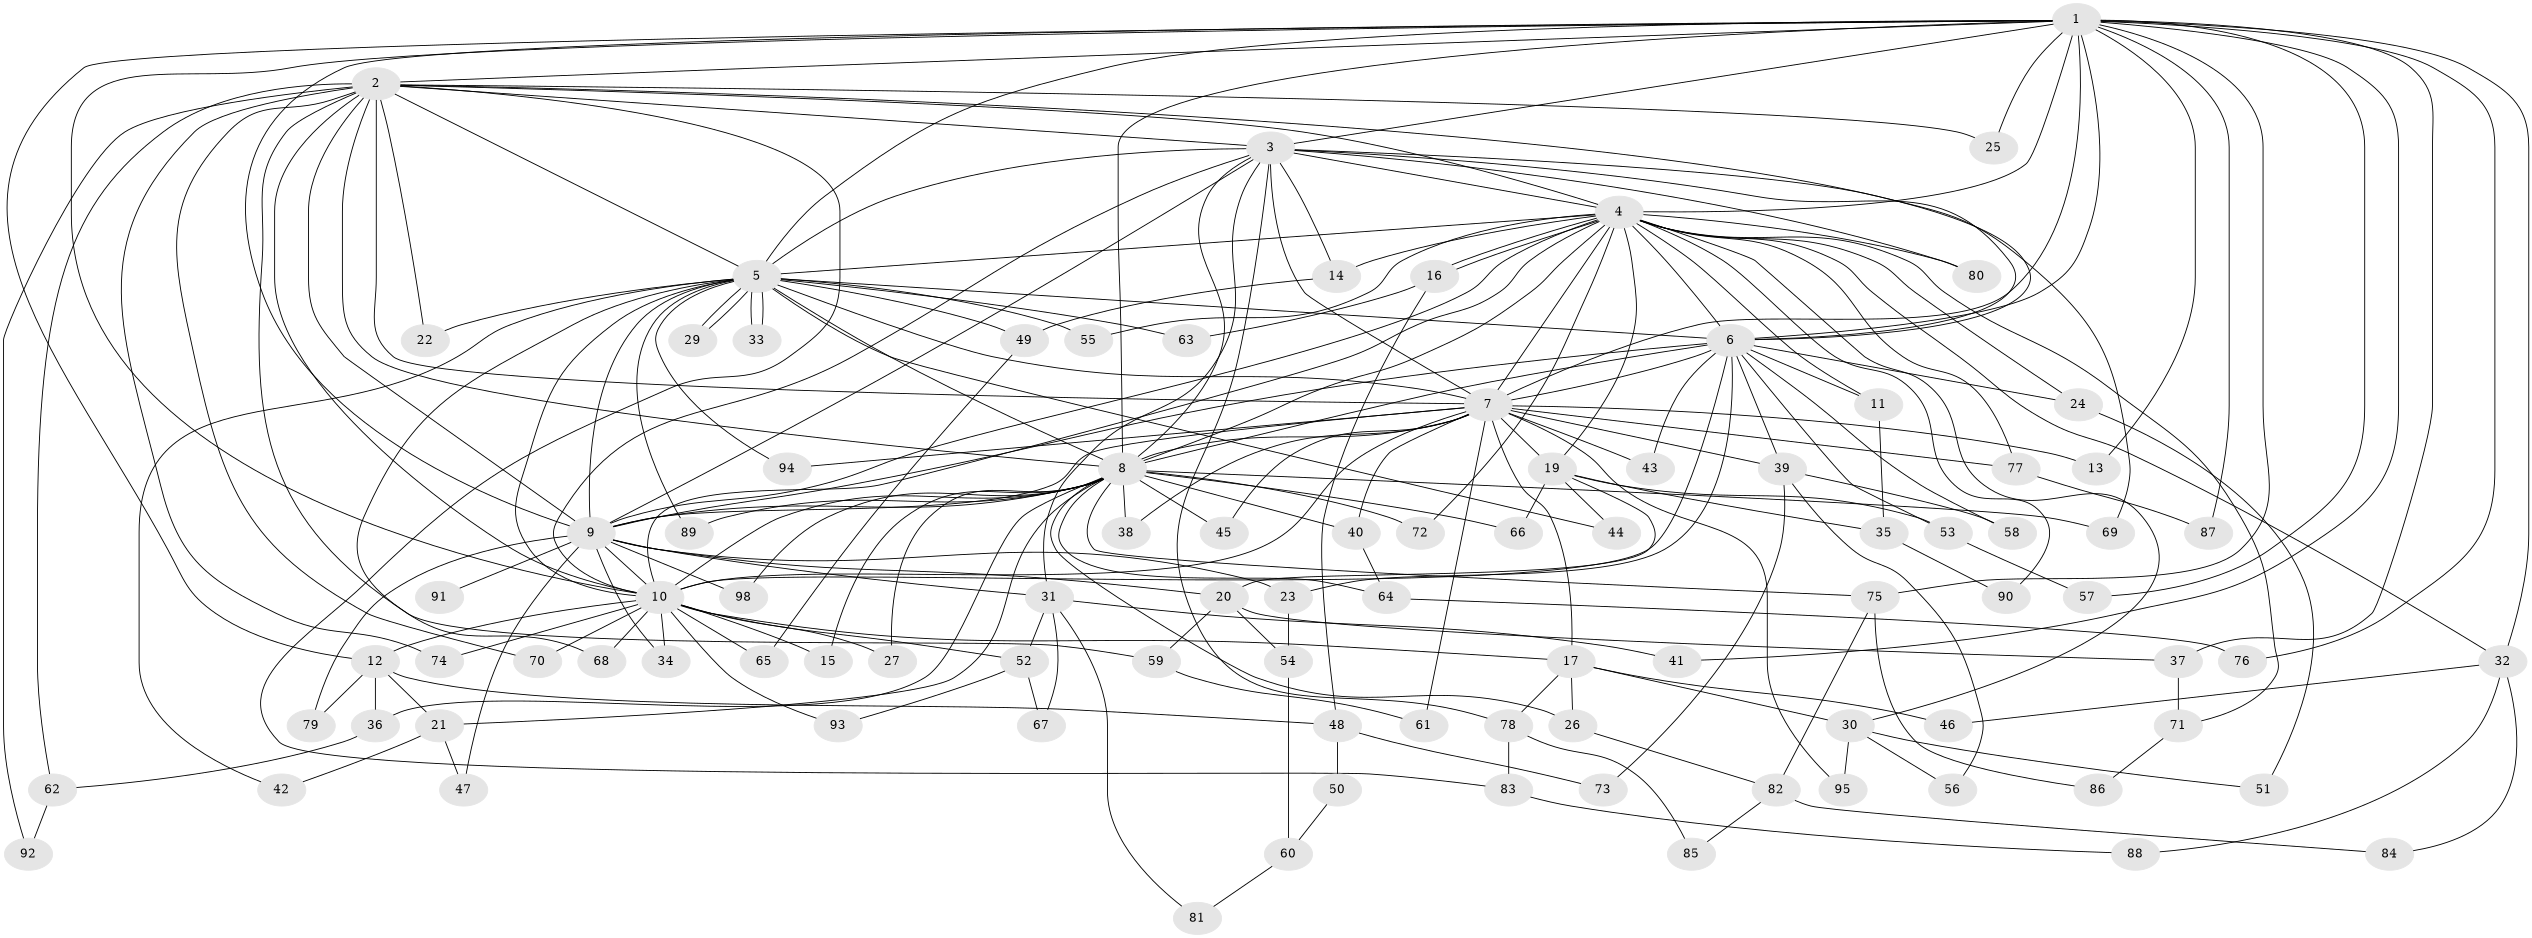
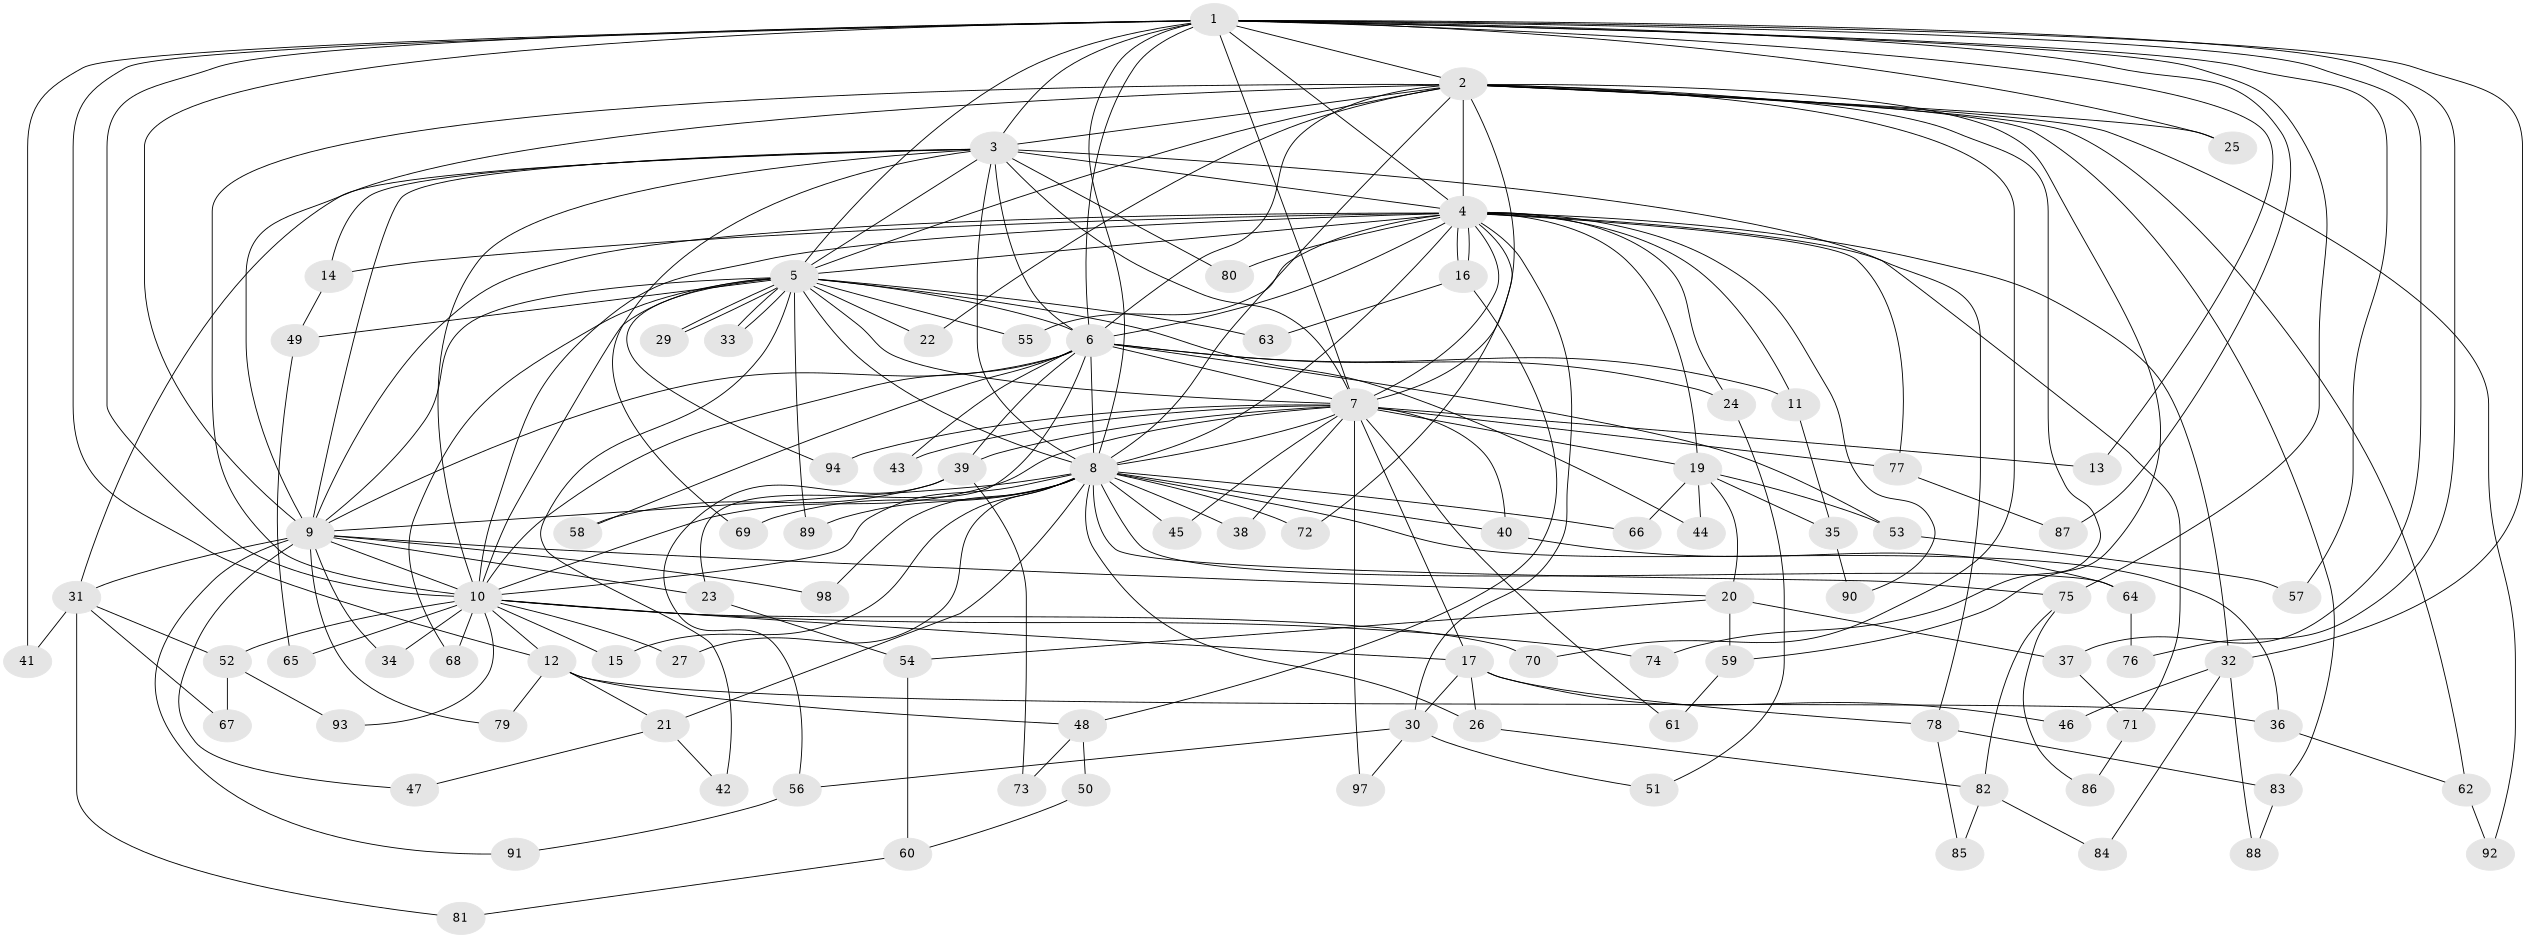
(1140, 443) -> none
(1843, 790) -> (1361, 790)
none -> (659, 829)
